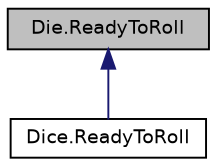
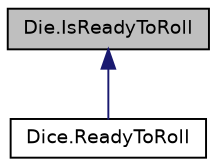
(108, 29) -> (108, 29)
